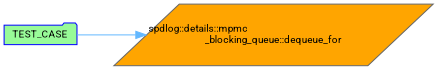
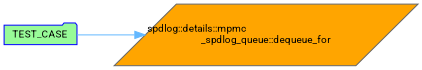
(274, 35) -> (266, 35)
